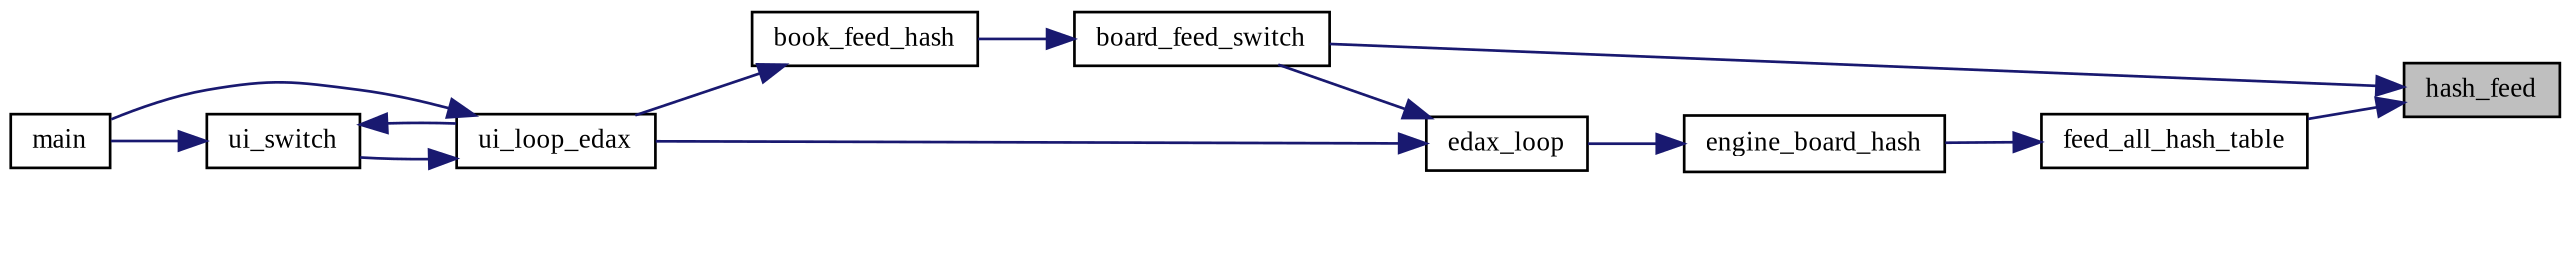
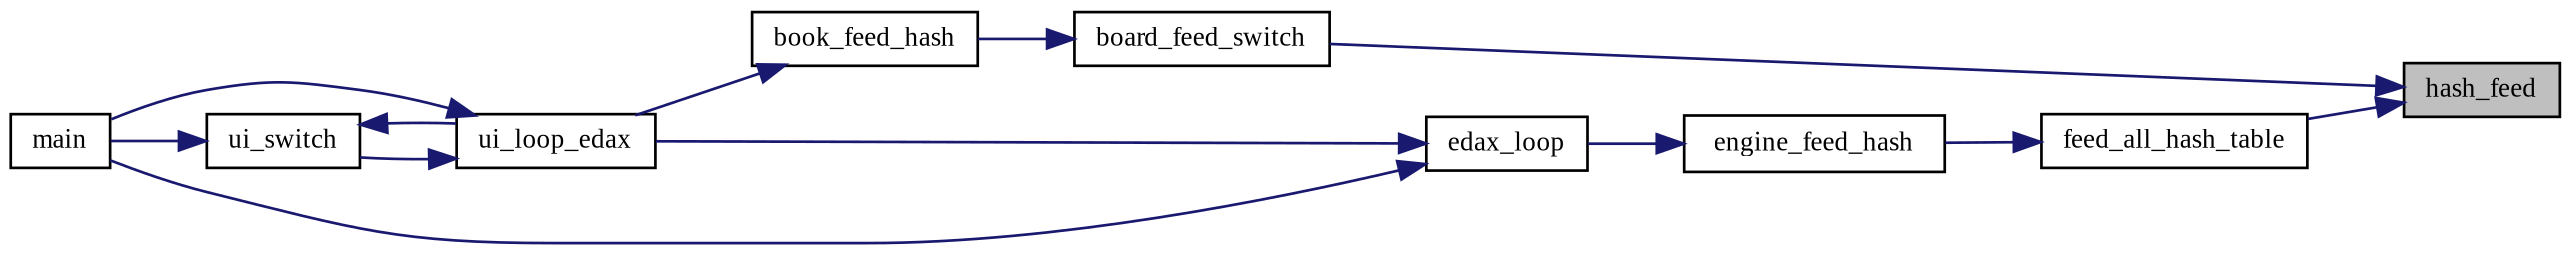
(1342, 87) -> (752, 243)
(1814, 144) -> (1814, 144)
